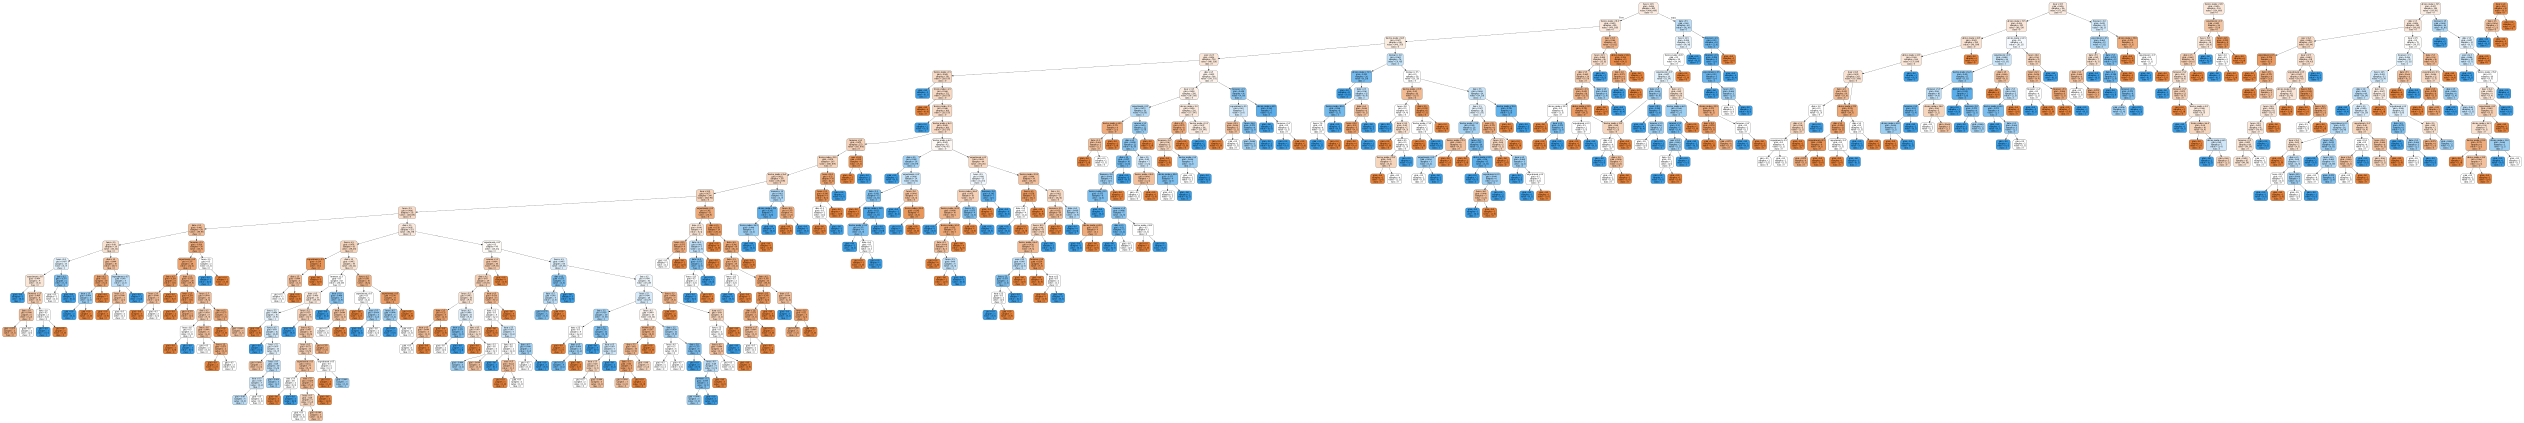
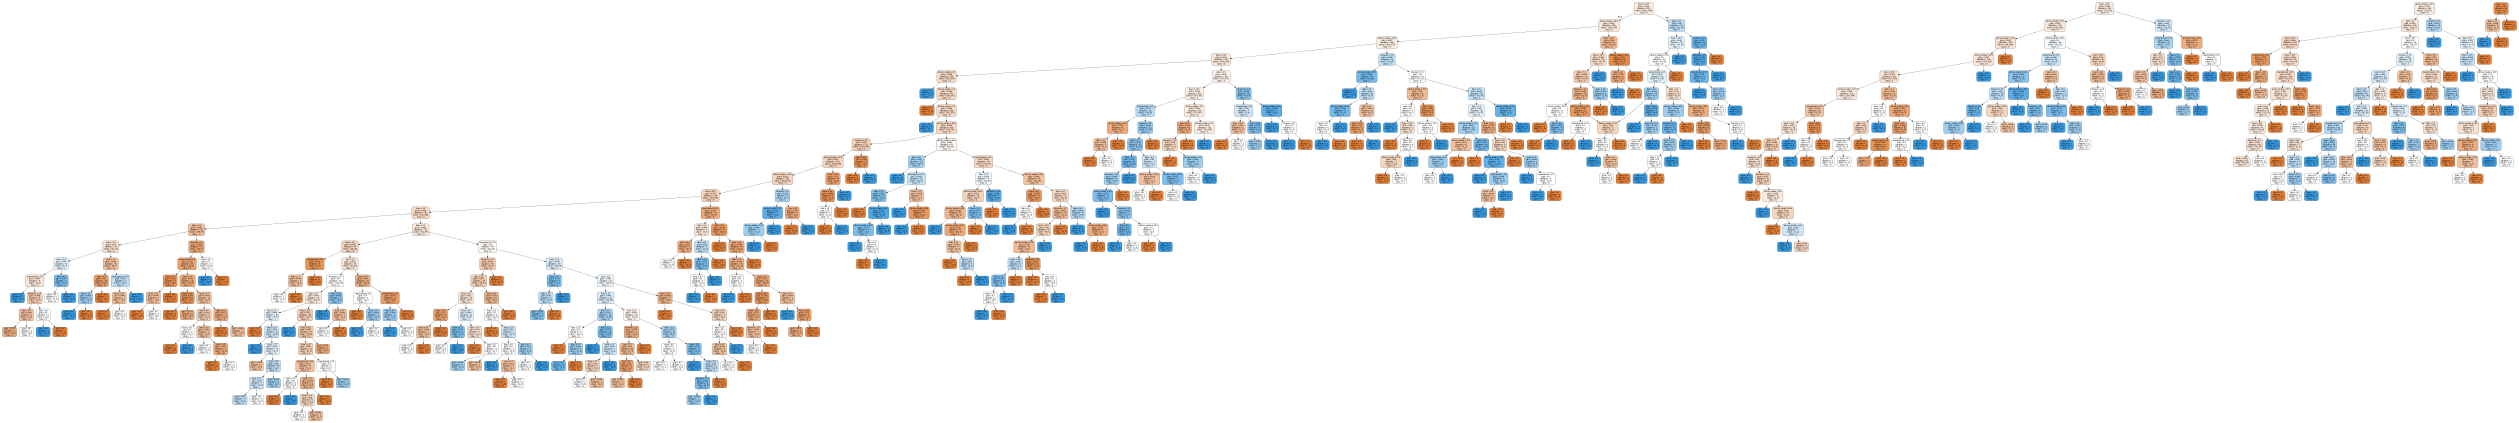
(1851, 93) -> (1869, 85)
